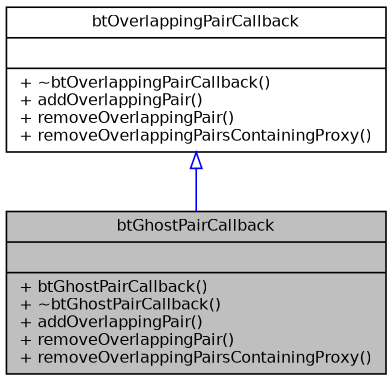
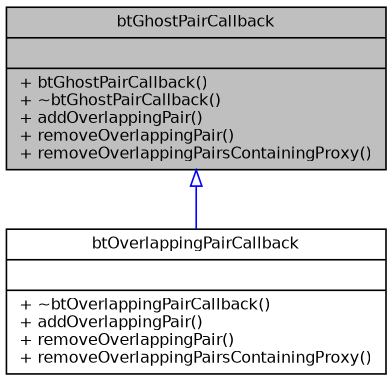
(196, 190) -> (196, 208)
